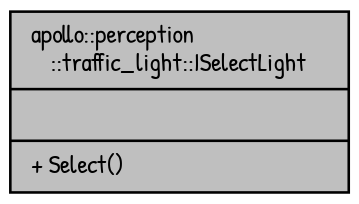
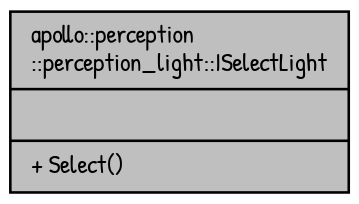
(180, 63) -> (180, 63)
